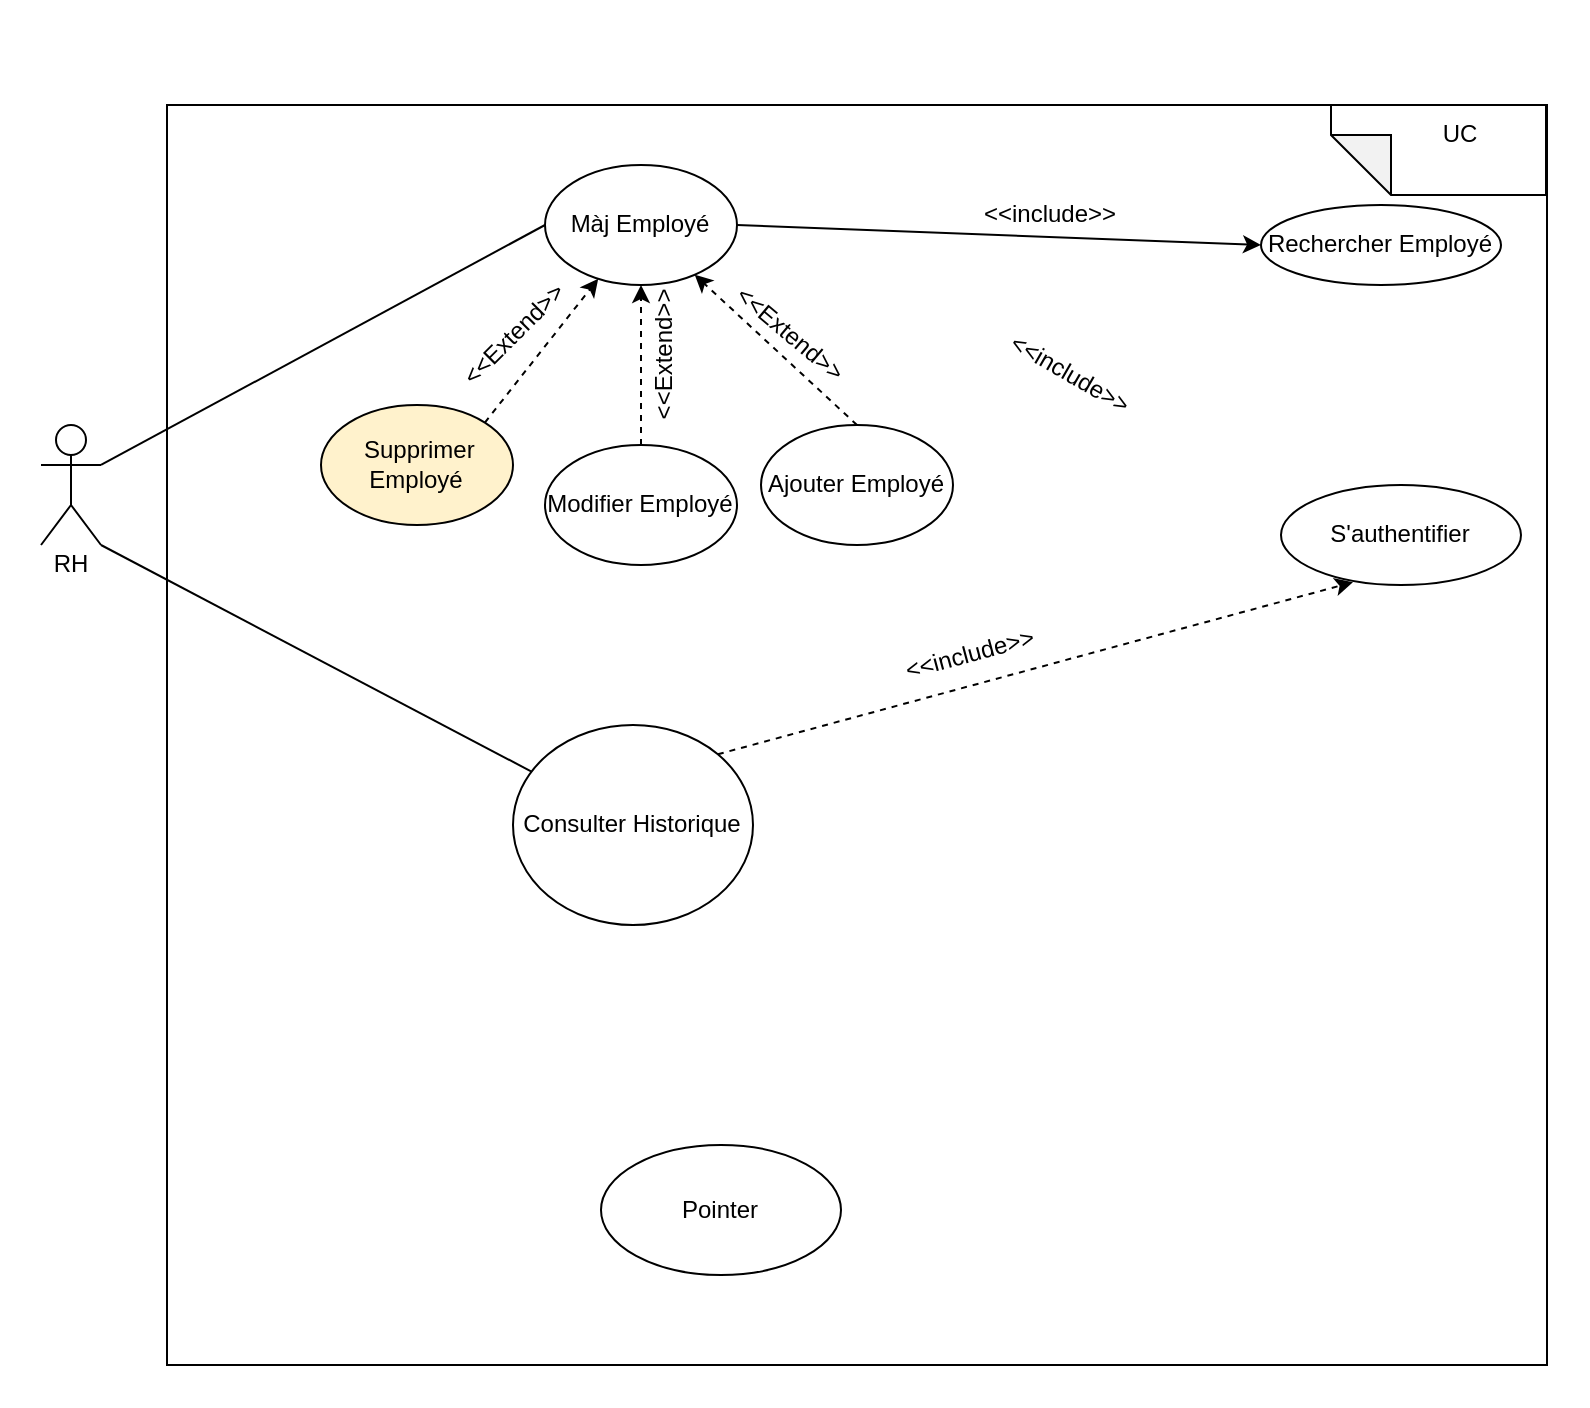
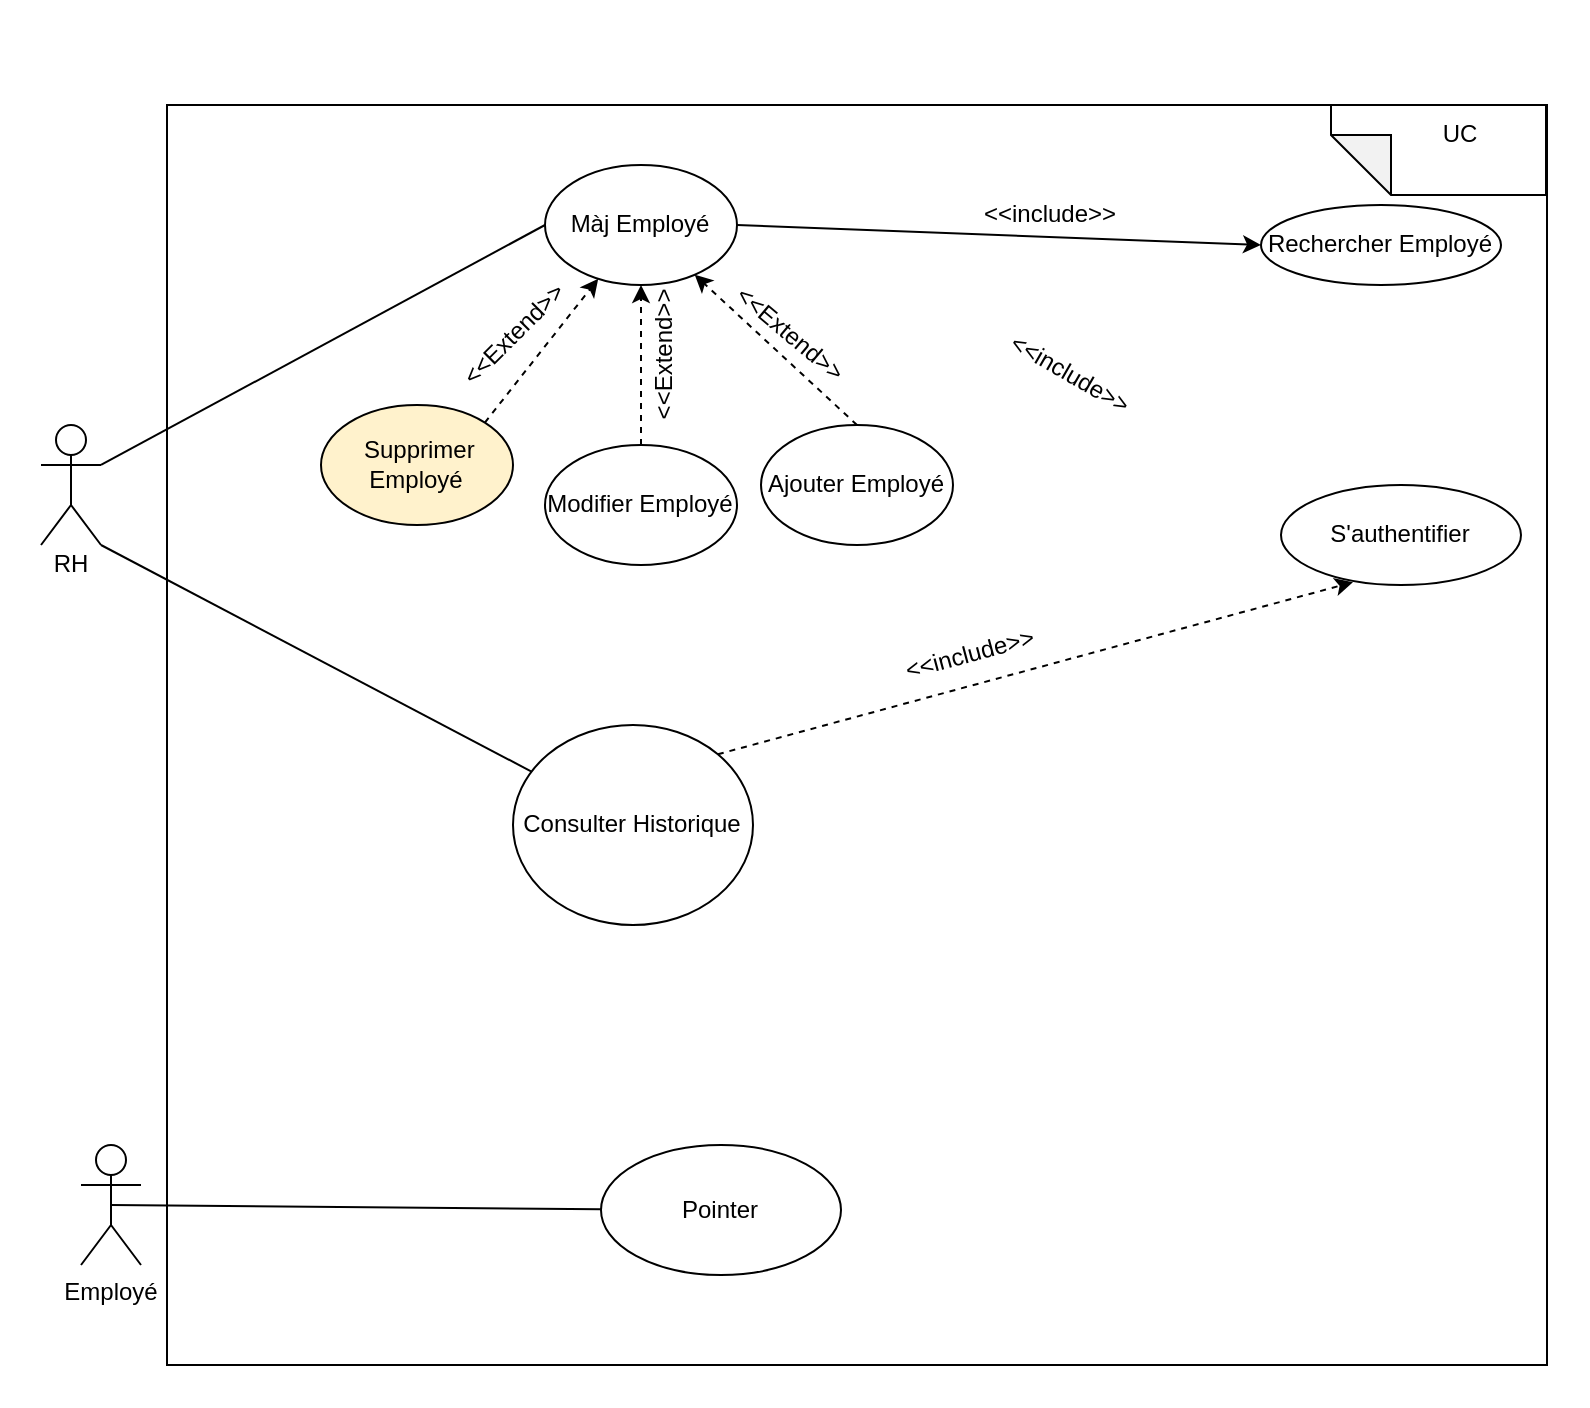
none -> (111, 1205)
none -> (365, 1207)
